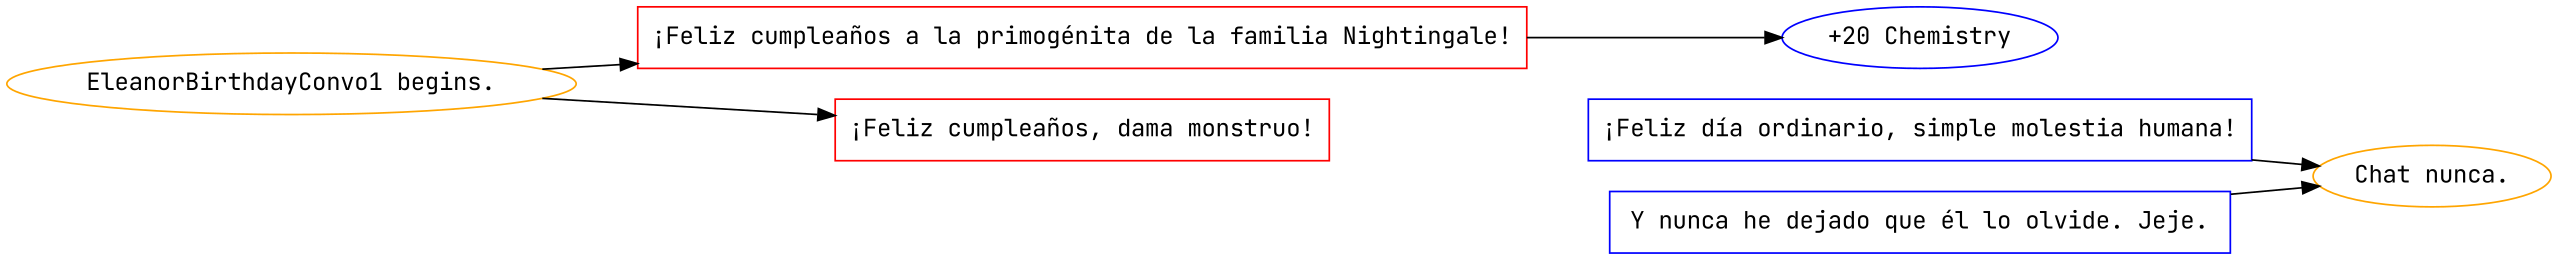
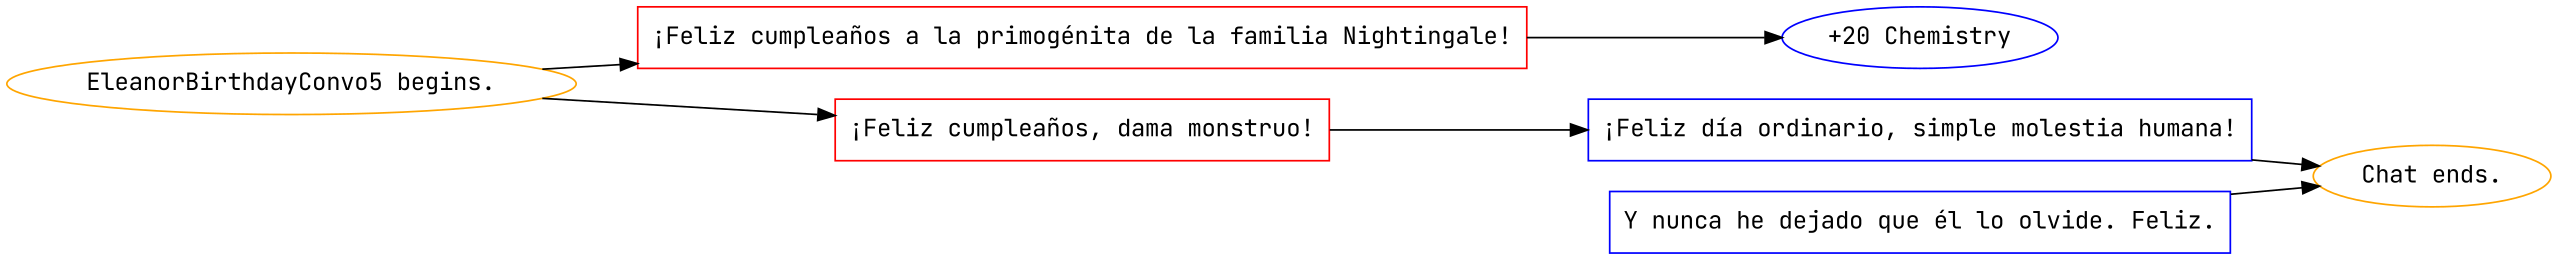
(292, 84) -> (292, 84)
none -> (1450, 130)
(2432, 176) -> (2432, 176)
(1920, 222) -> (1920, 222)
